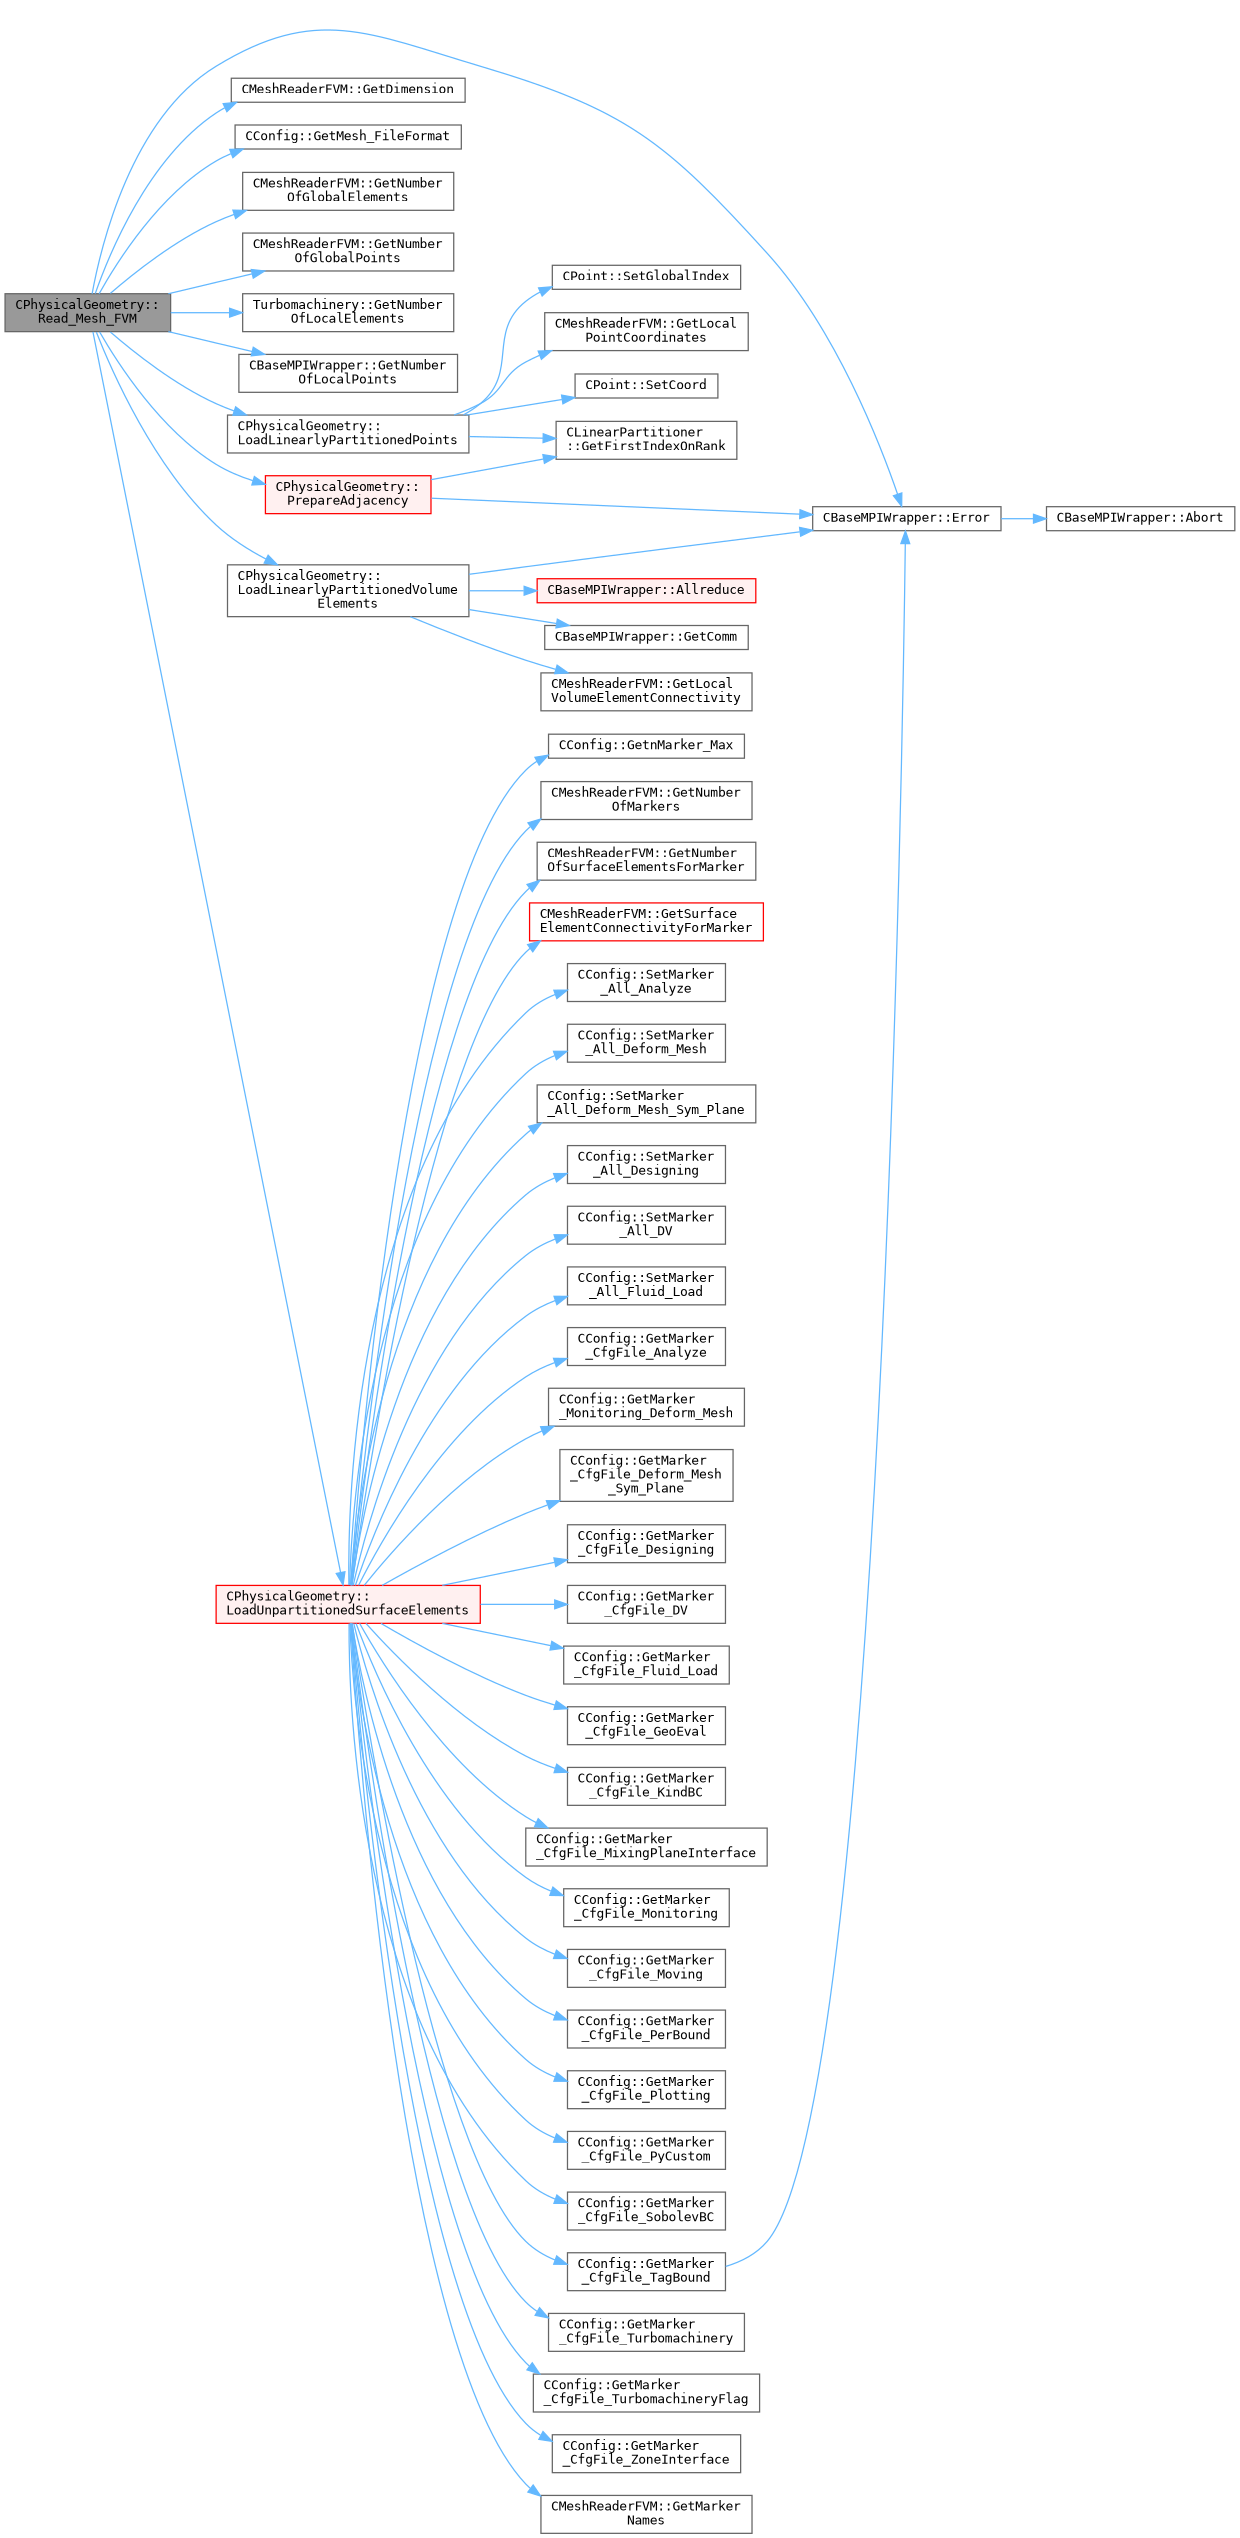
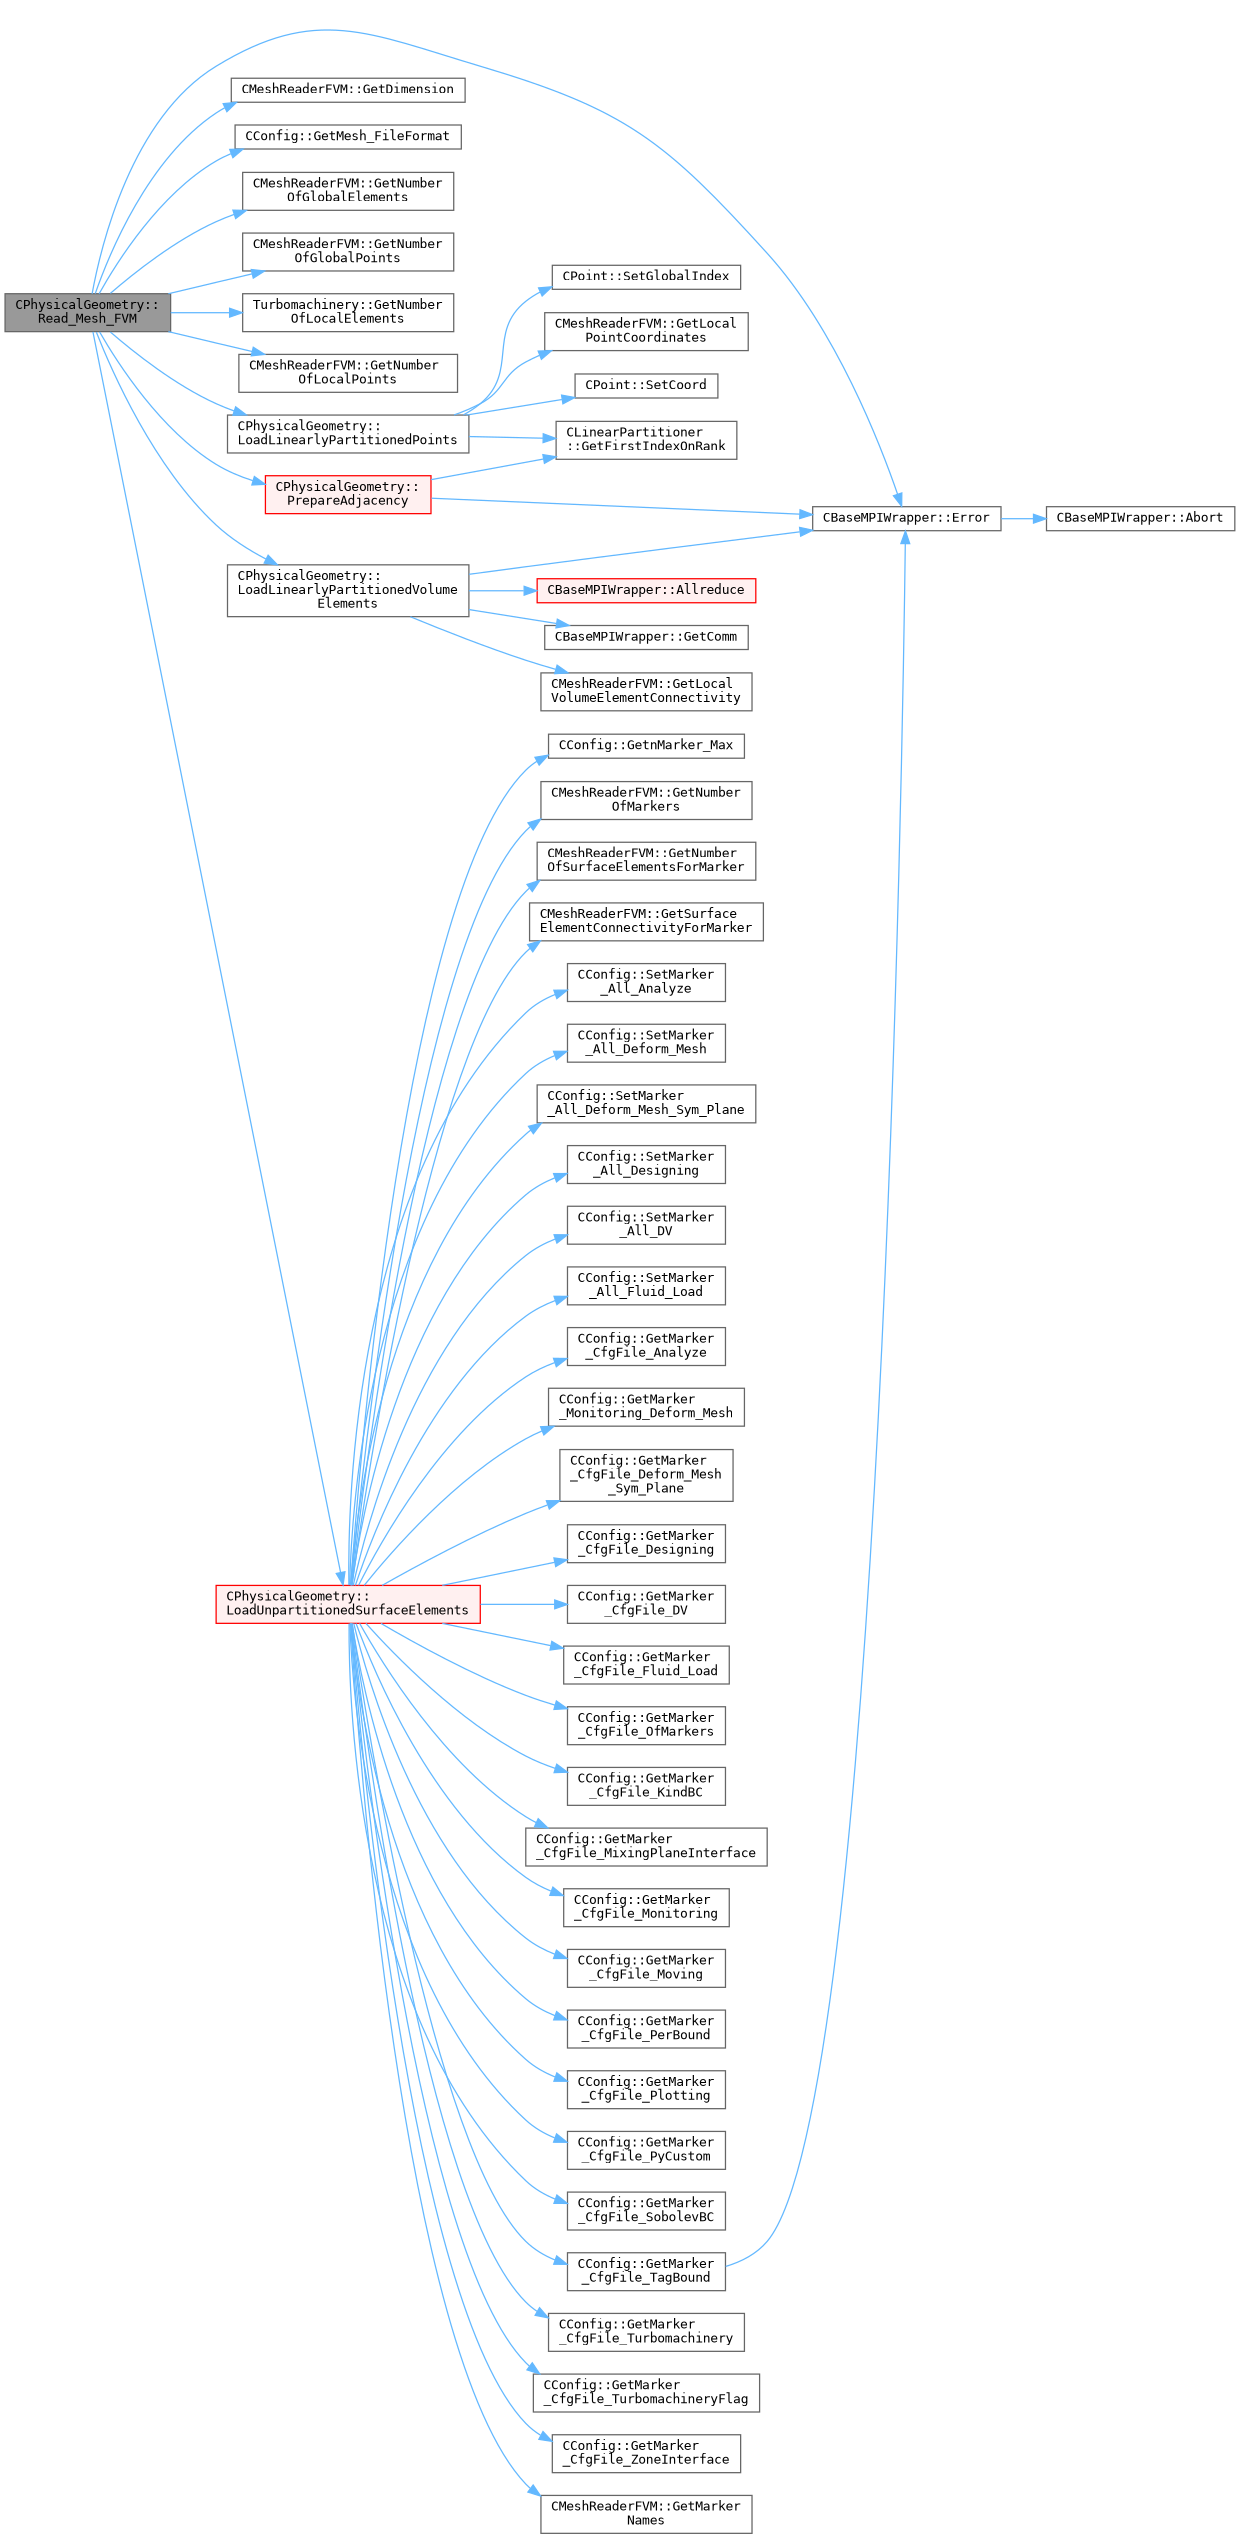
(348, 373) -> (348, 373)
(646, 922) -> (646, 922)
(646, 1726) -> (646, 1726)
